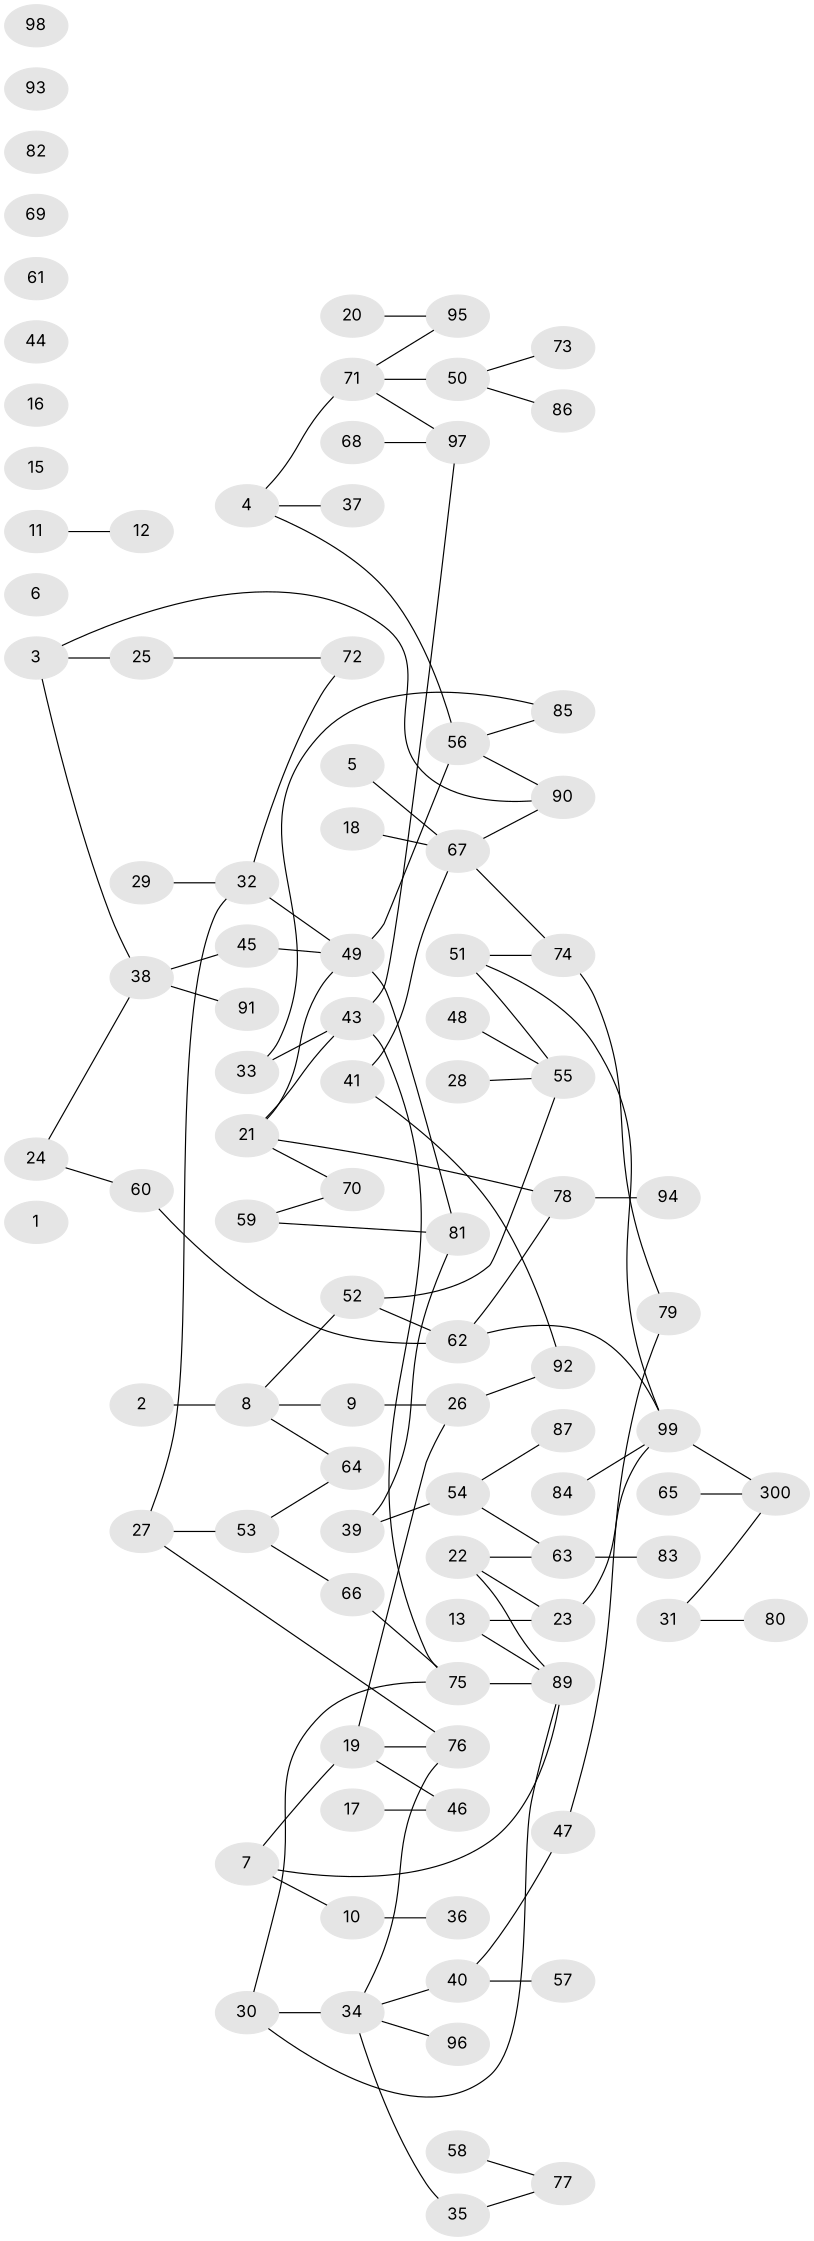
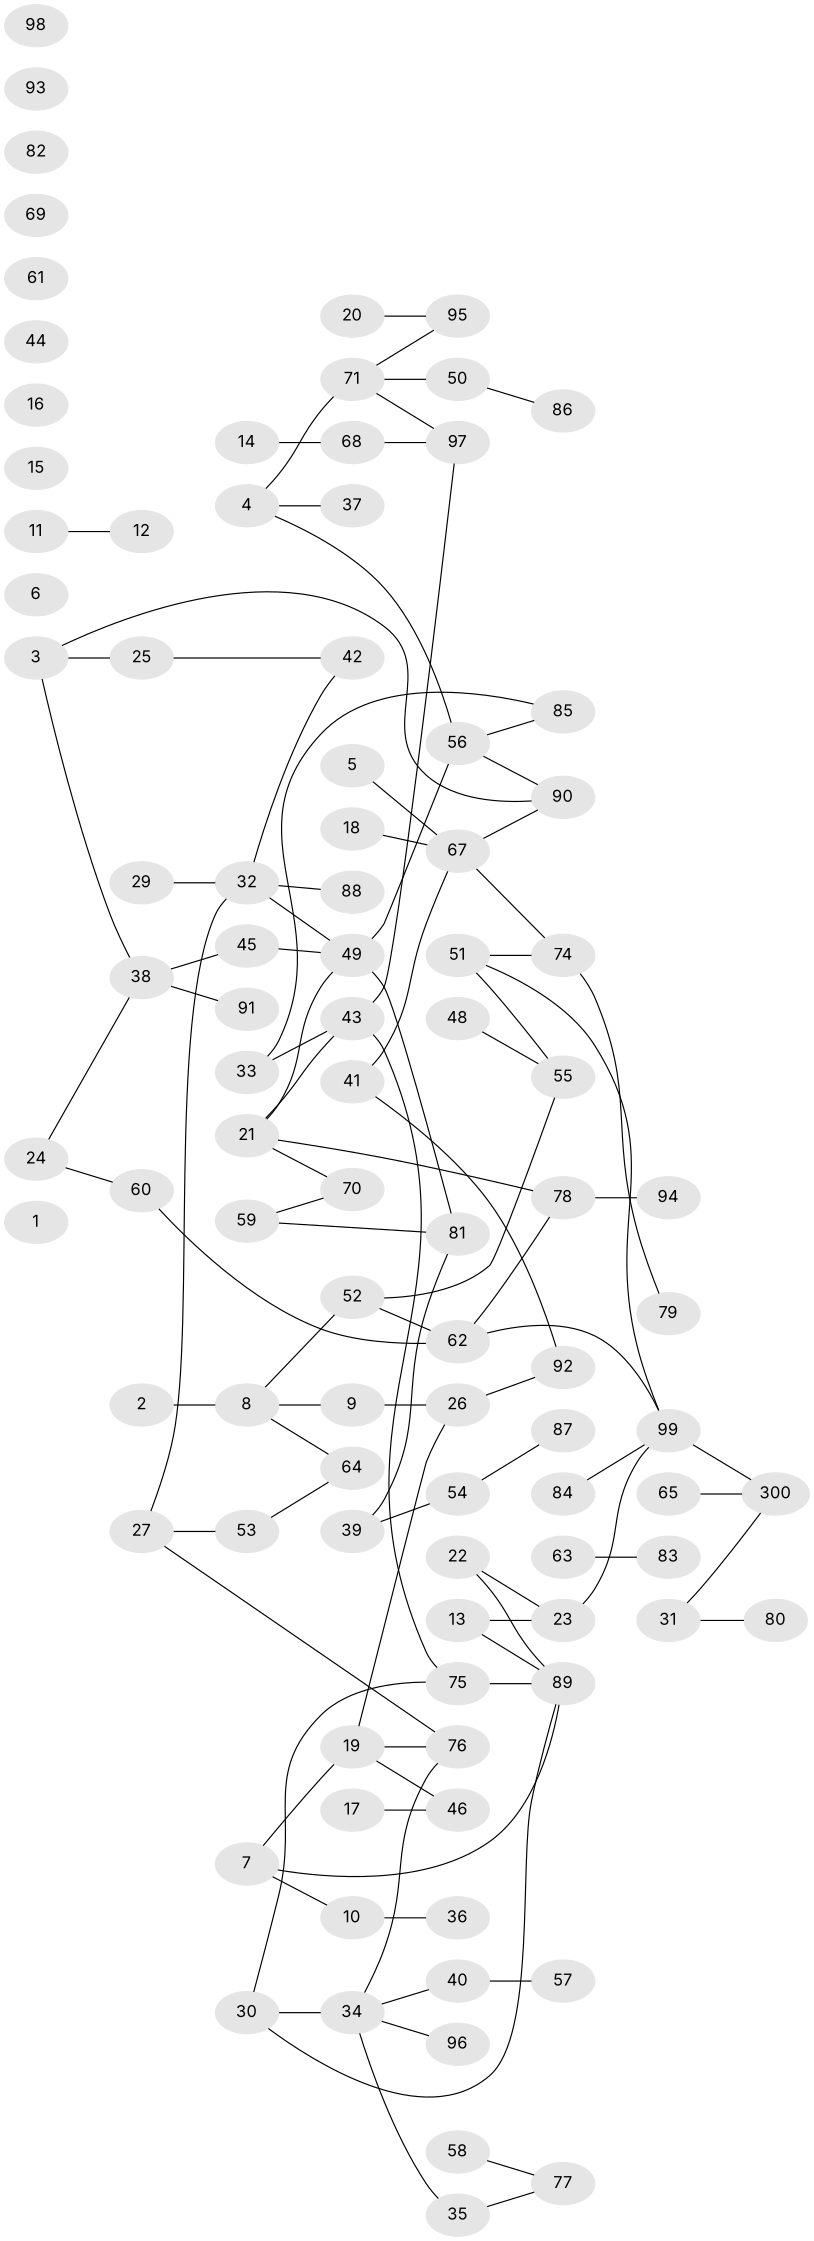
(563, 348) -> none
none -> (247, 443)
(352, 658) -> (352, 658)
none -> (352, 892)
(458, 1082) -> none
(511, 1526) -> none
(511, 1557) -> none
(352, 1595) -> none
(563, 1832) -> none
